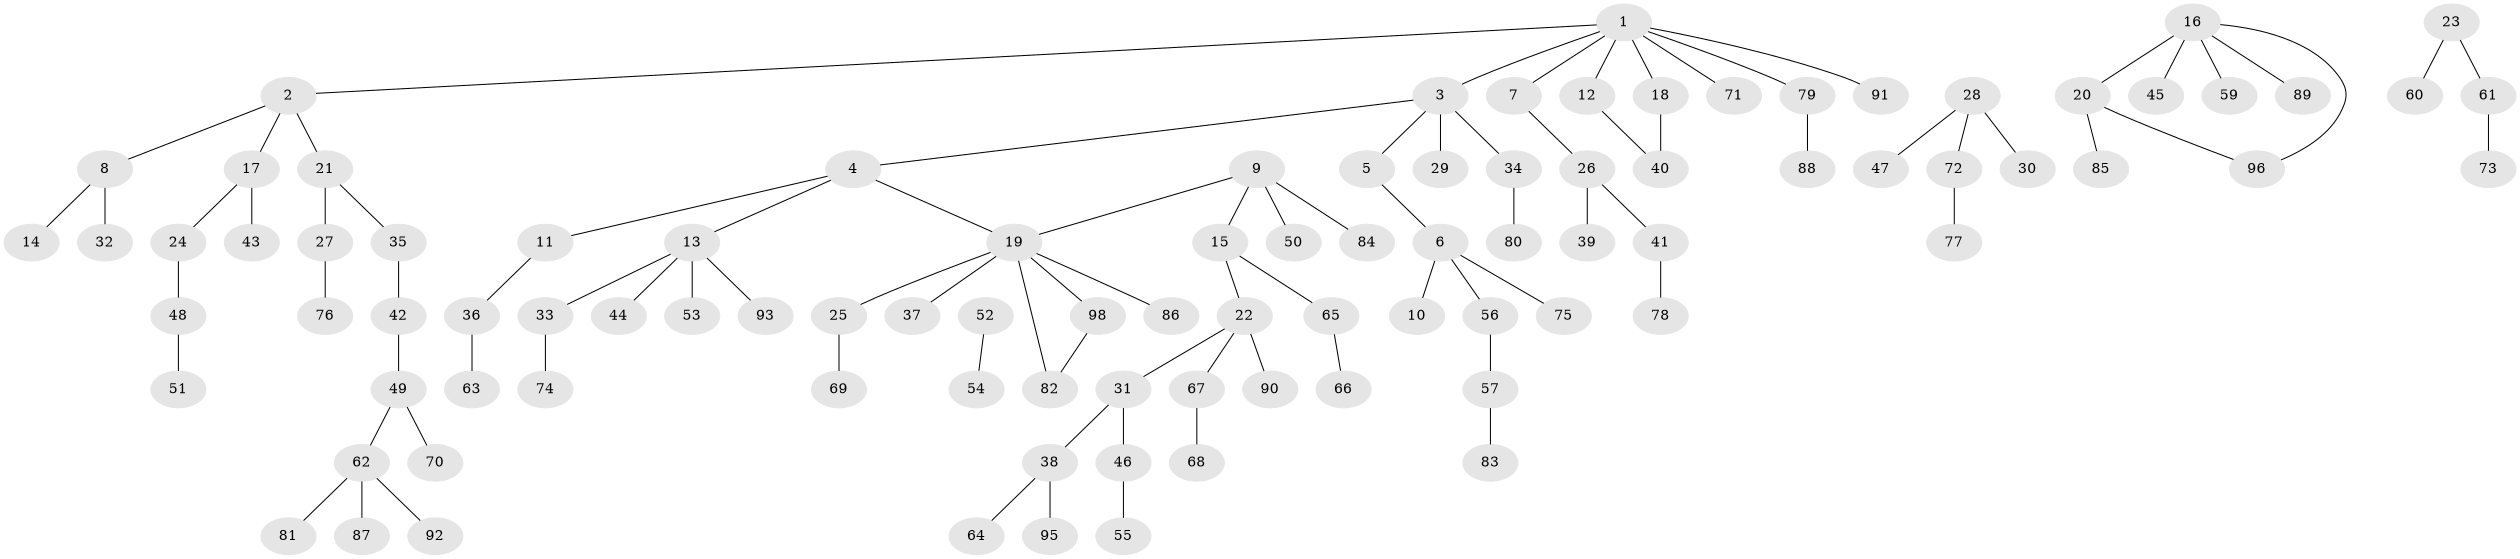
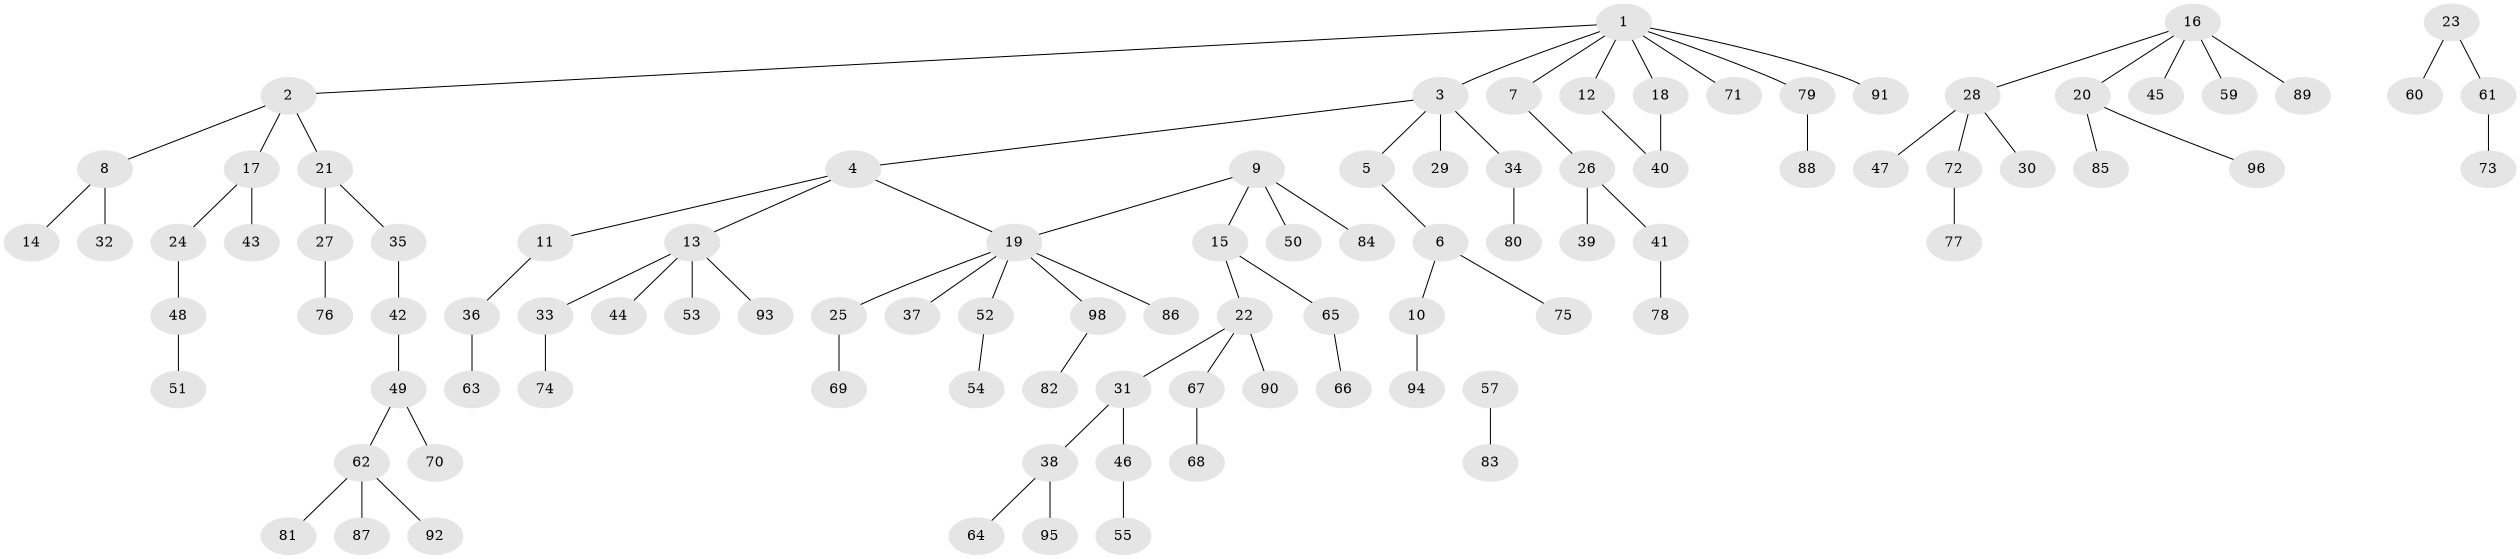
(2333, 70) -> (2083, 59)
(1032, 316) -> (1000, 279)
(1490, 316) -> none
none -> (1417, 389)
